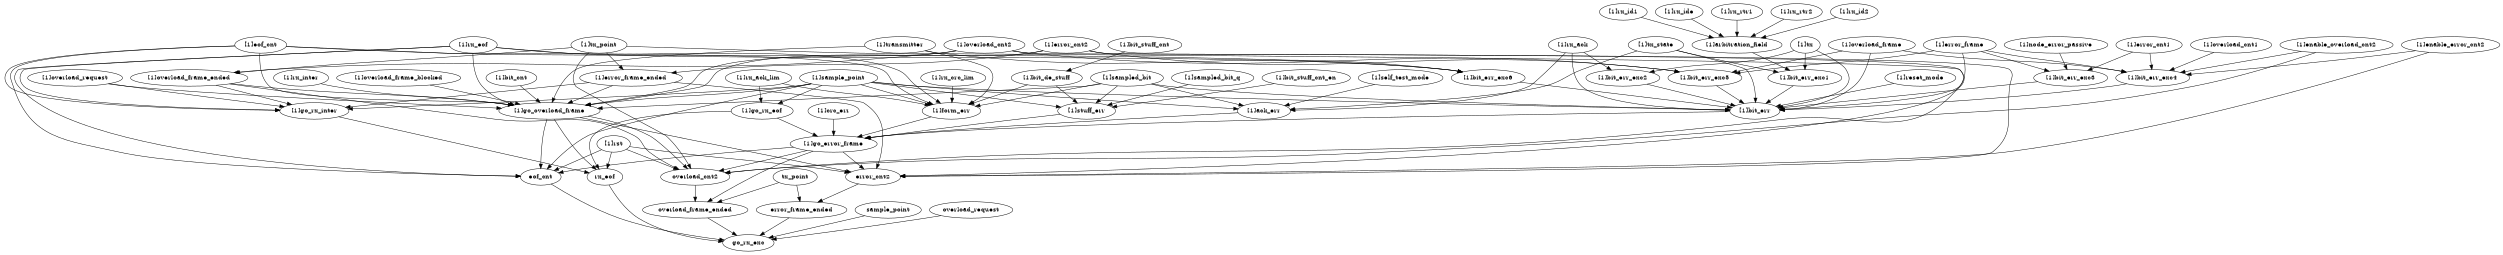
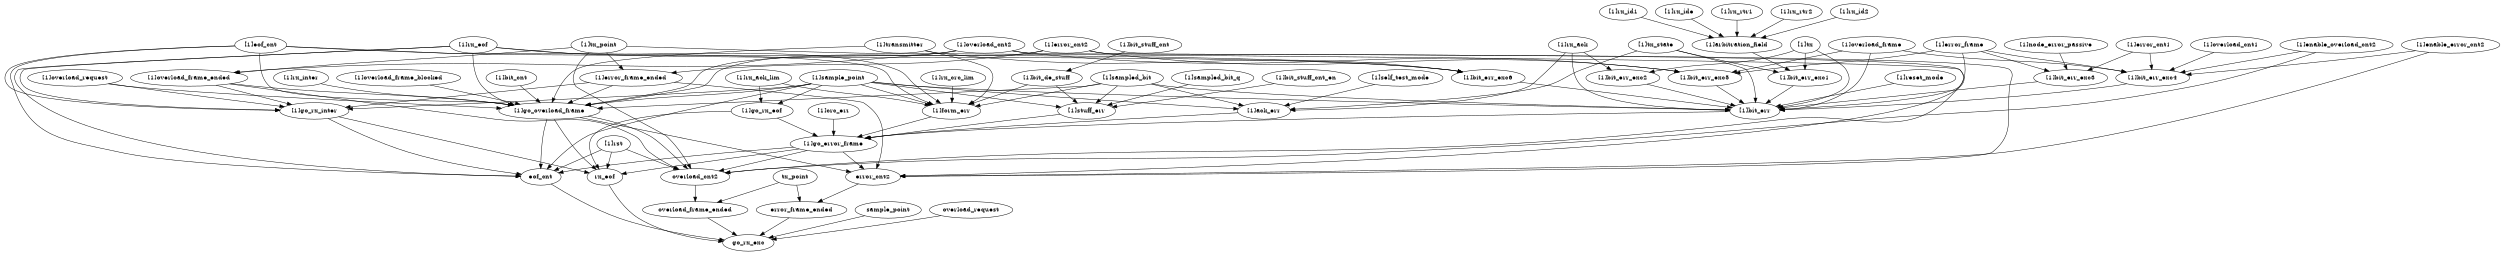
none -> (420, 155)
(737, 159) -> none
(761, 173) -> (713, 161)
